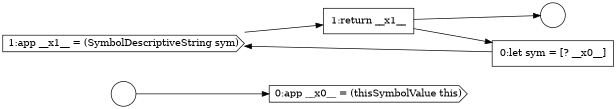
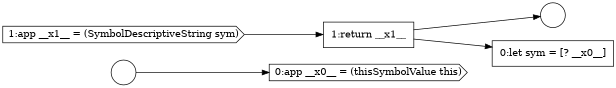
(372, 49) -> none
